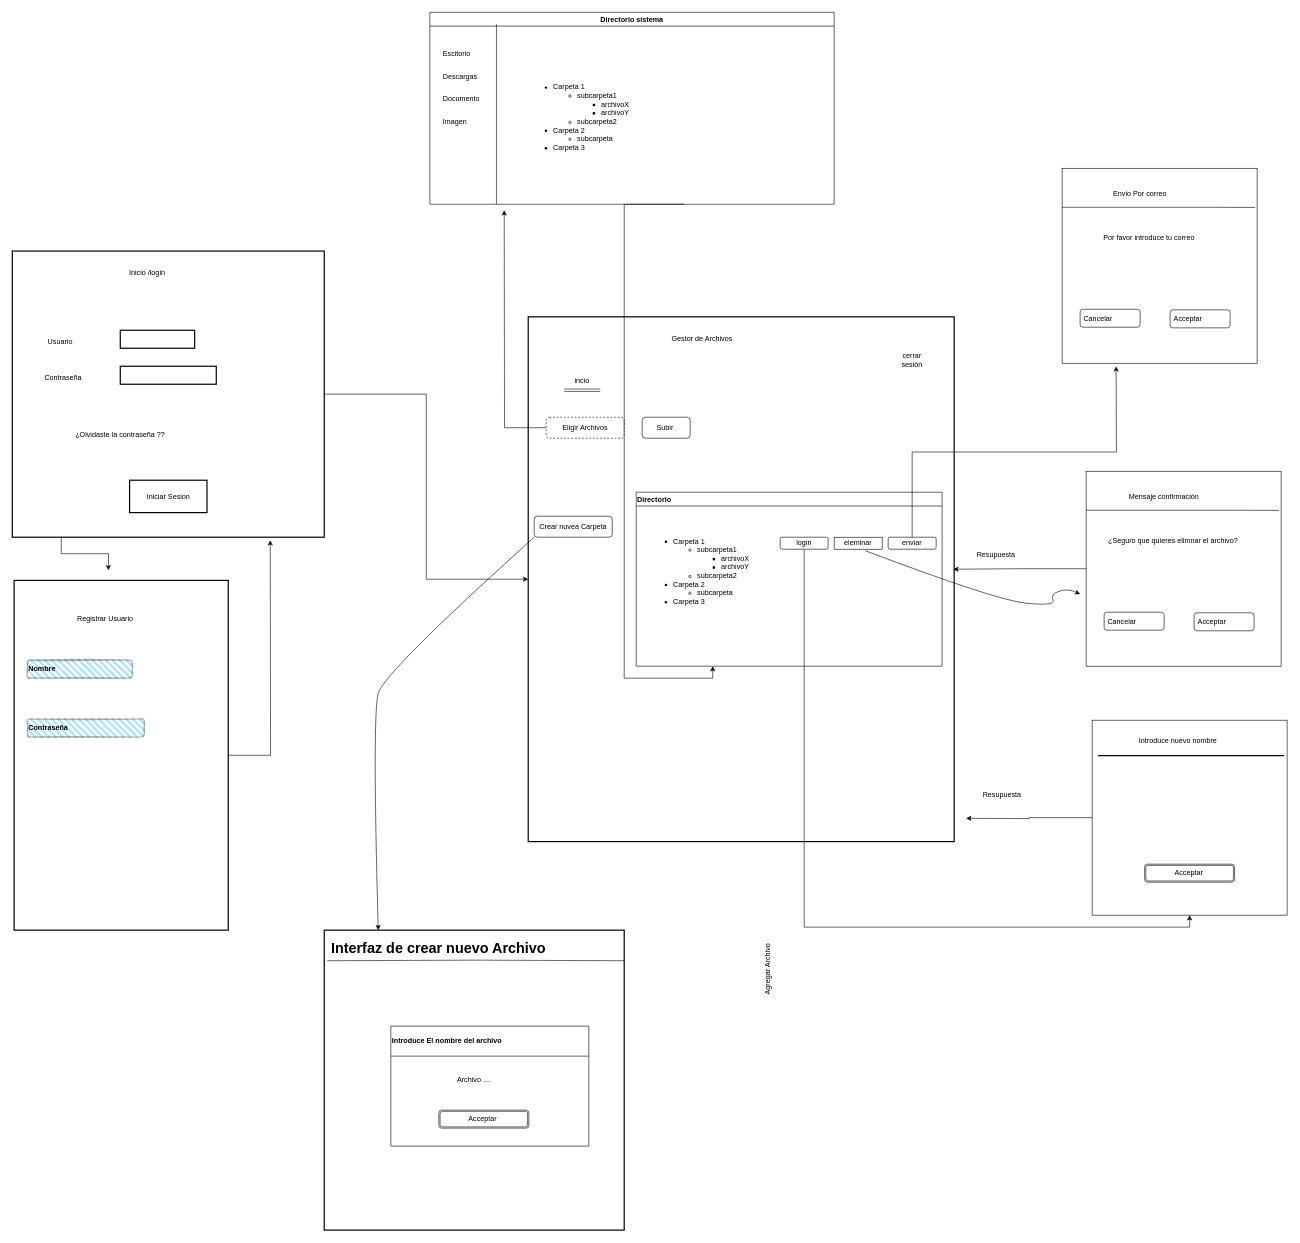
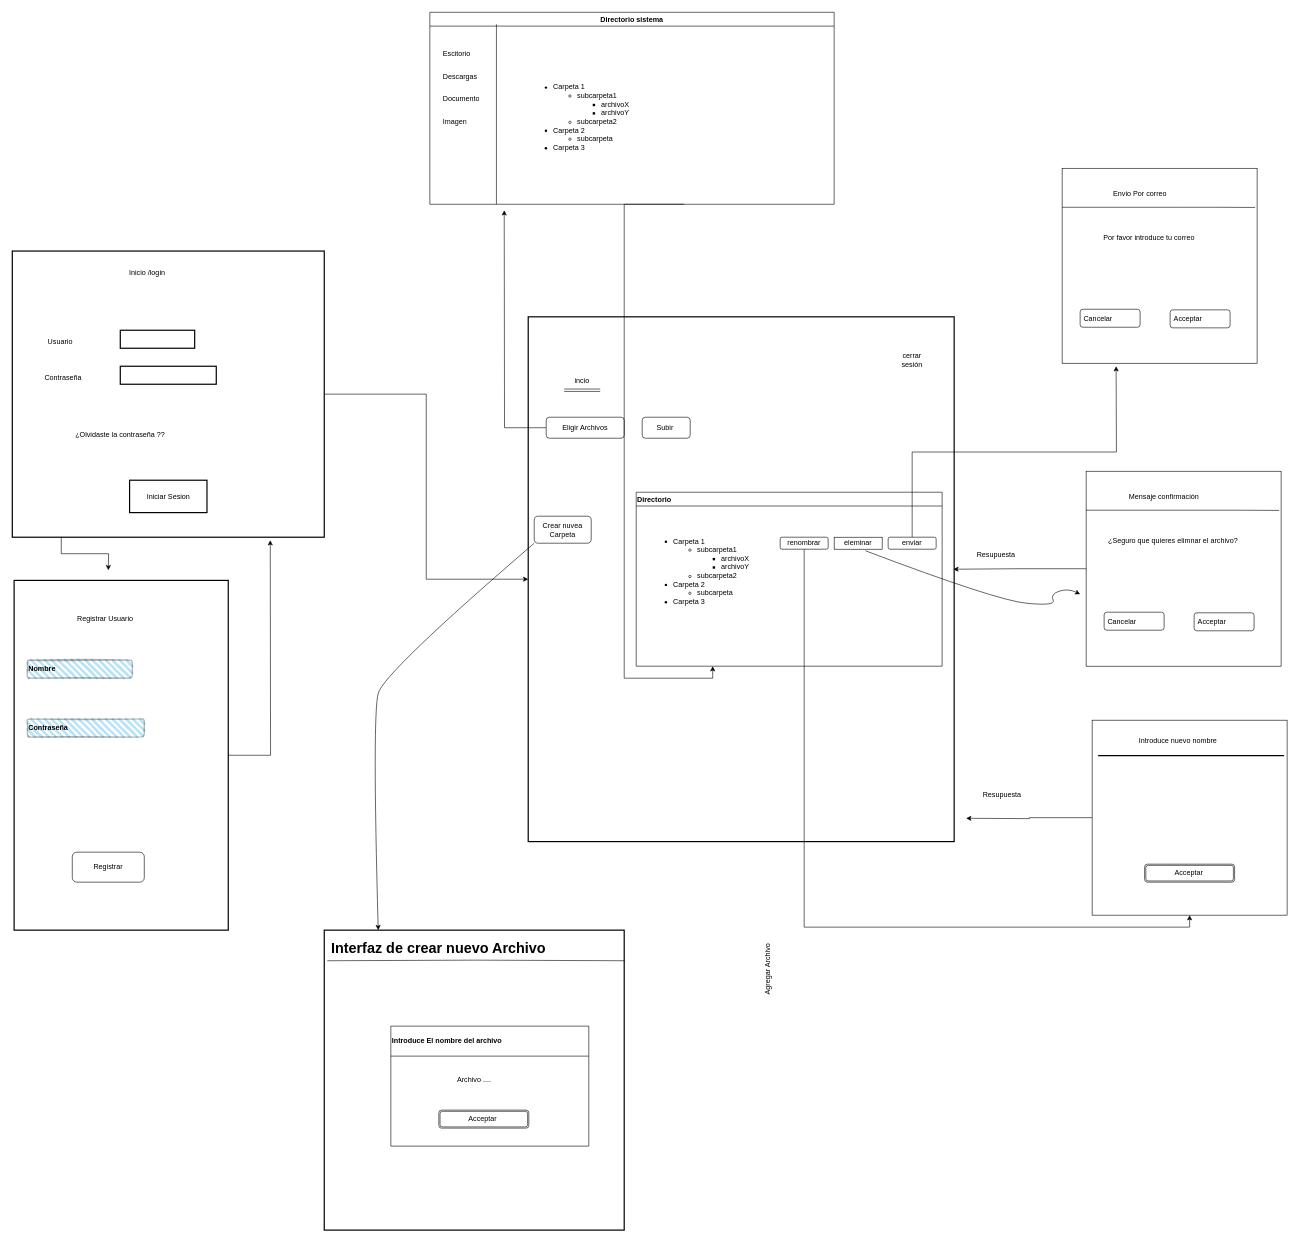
(702, 339) -> none
(585, 428) -> (585, 428)
(573, 527) -> (563, 530)
(804, 543) -> (804, 543)
none -> (108, 867)
